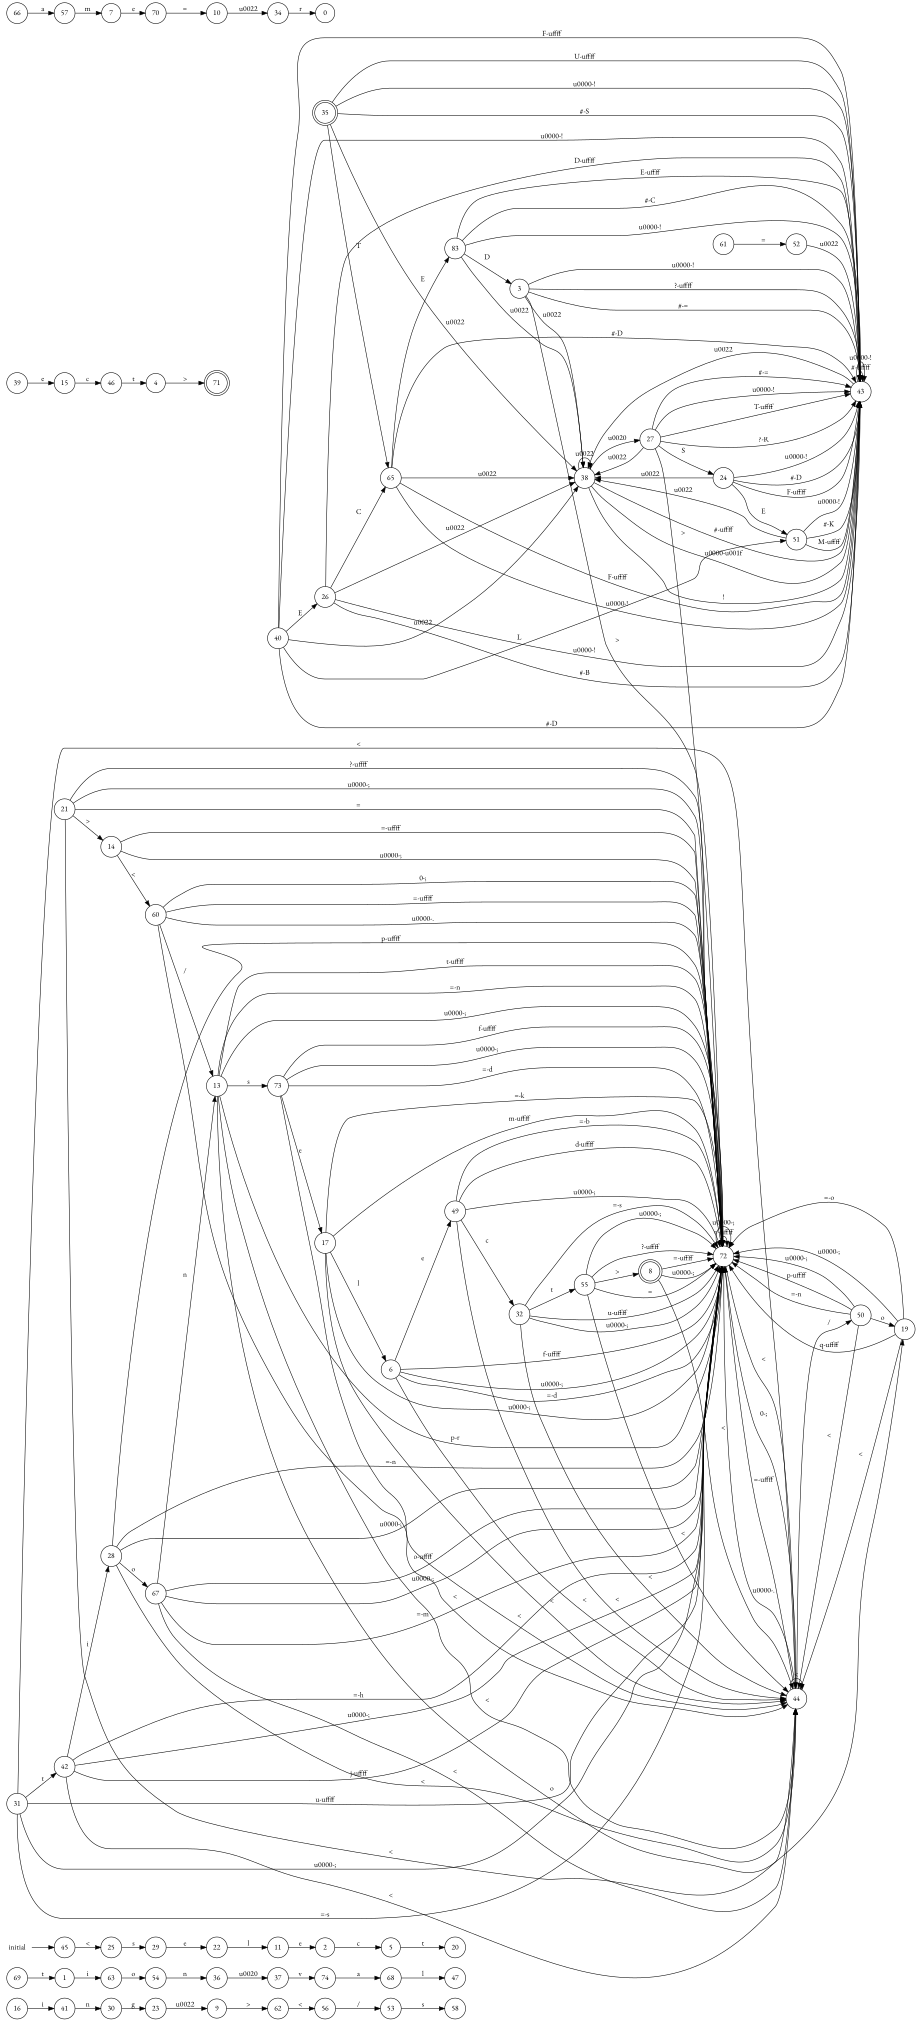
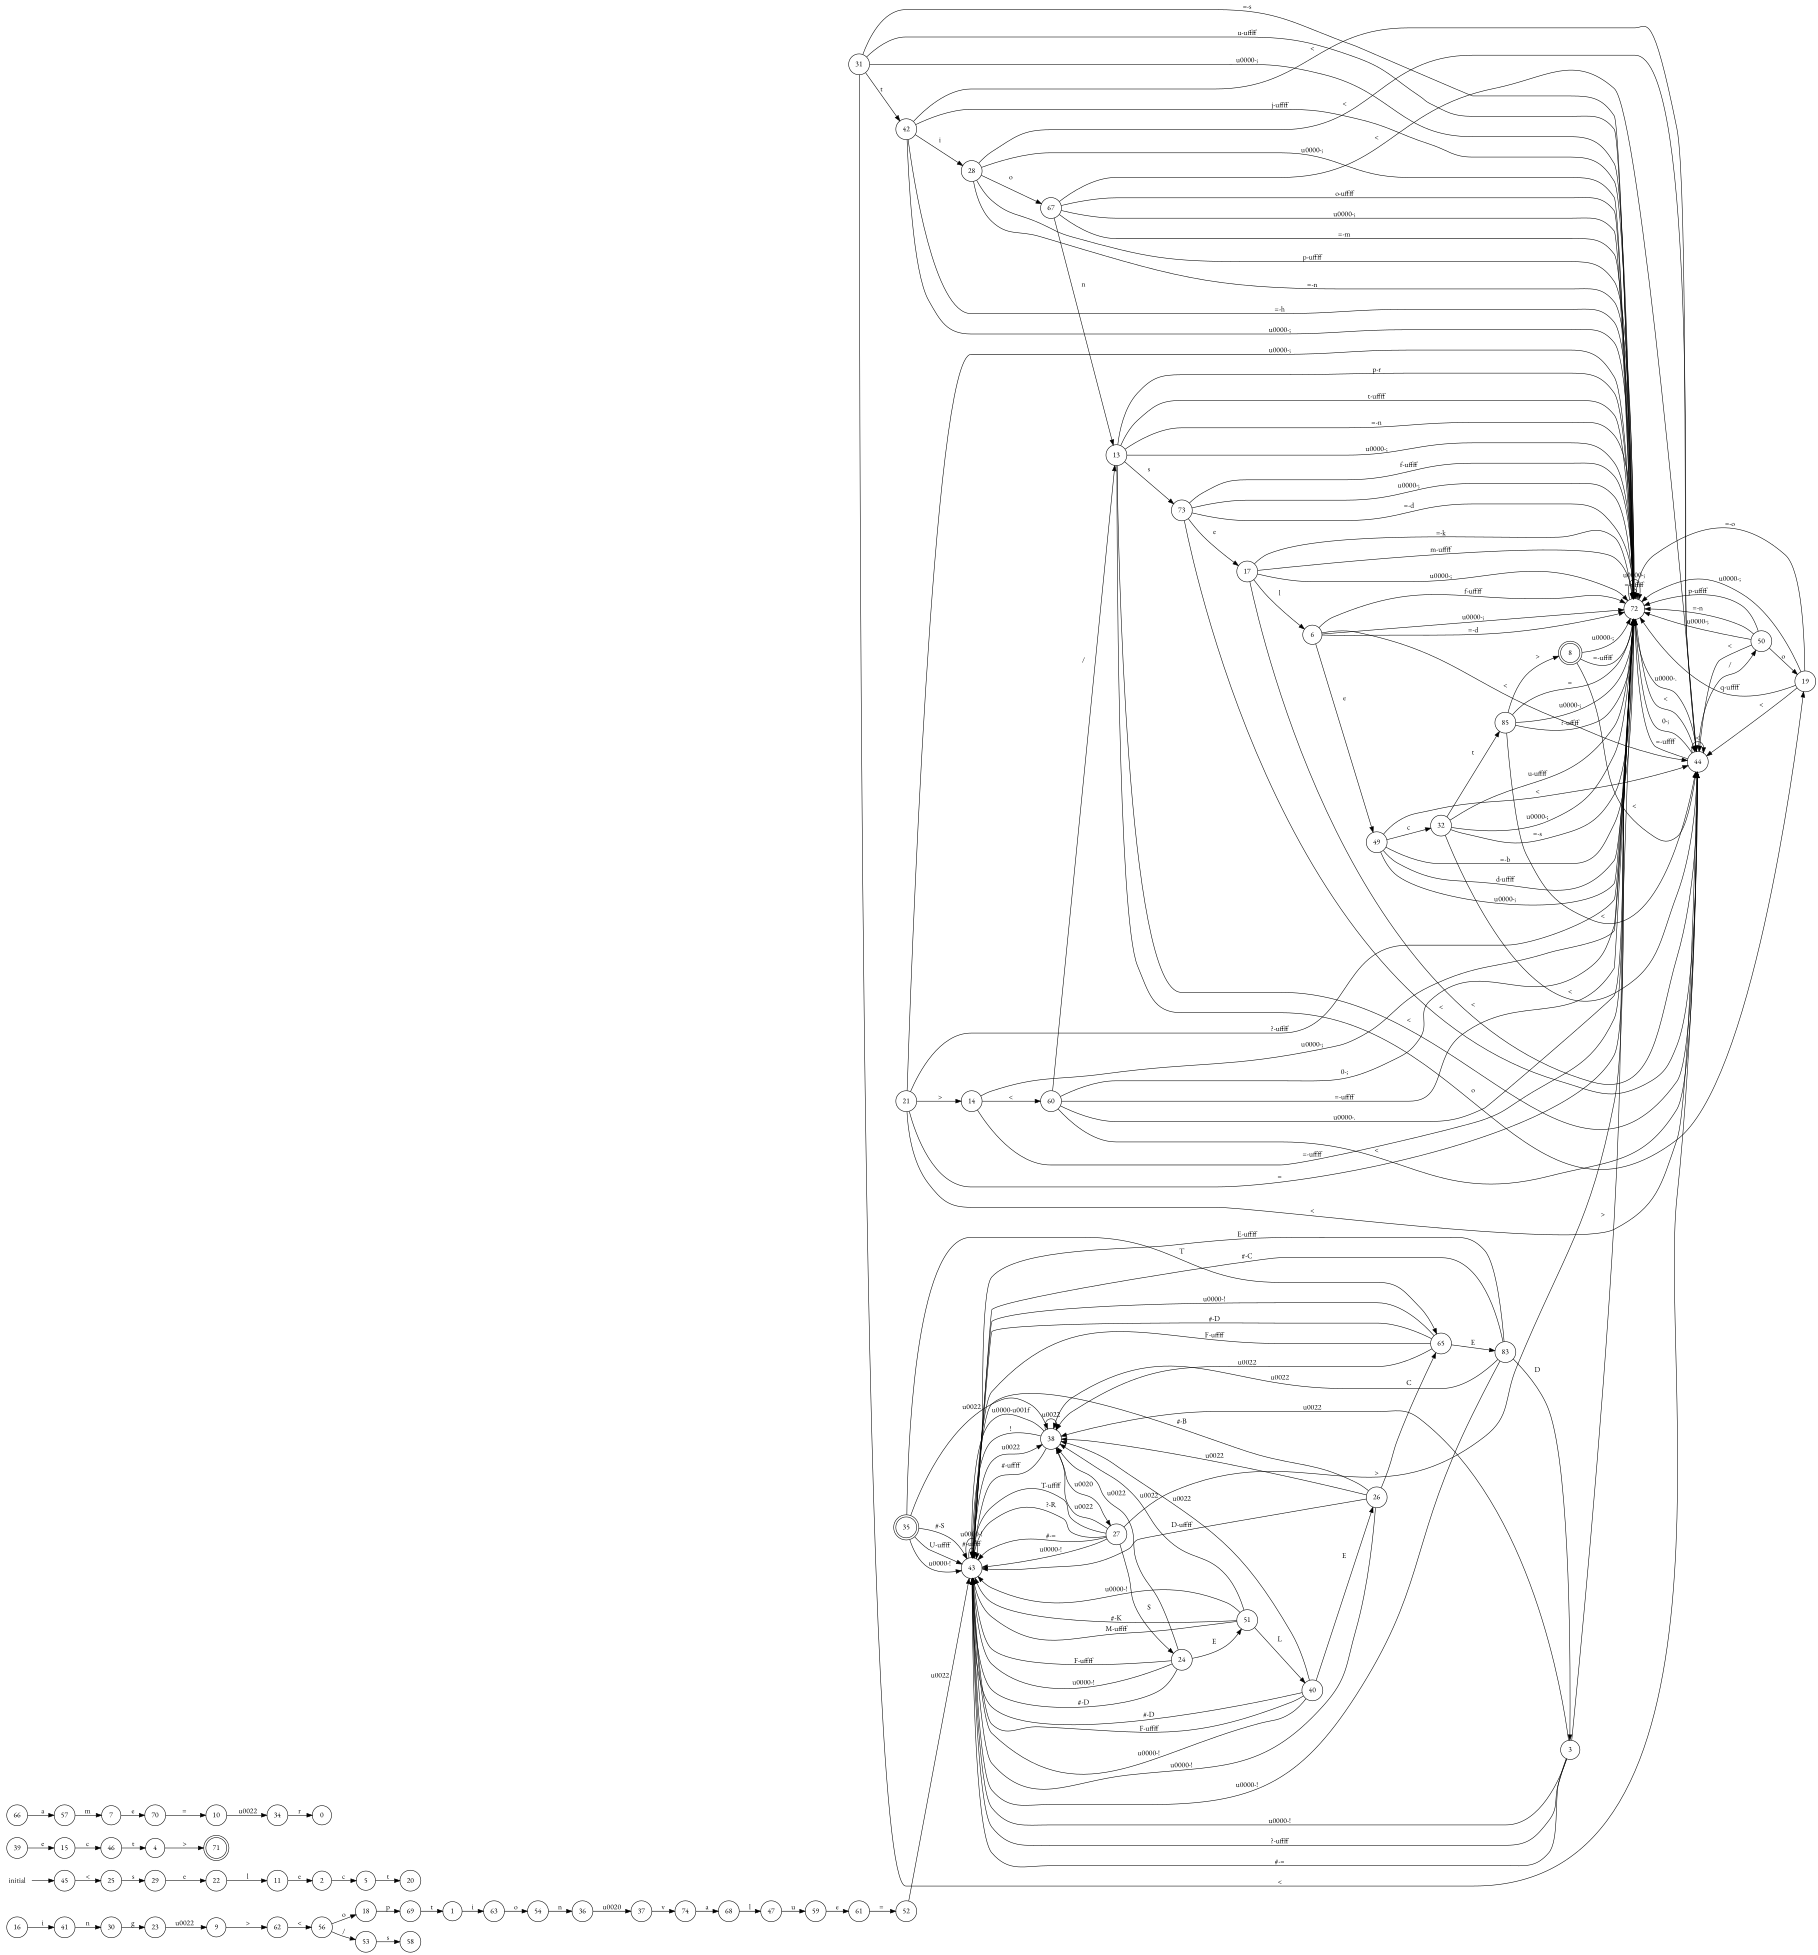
(536, 640) -> (1278, 1653)
(585, 1285) -> (1505, 723)
none -> (366, 1911)
none -> (816, 1911)
